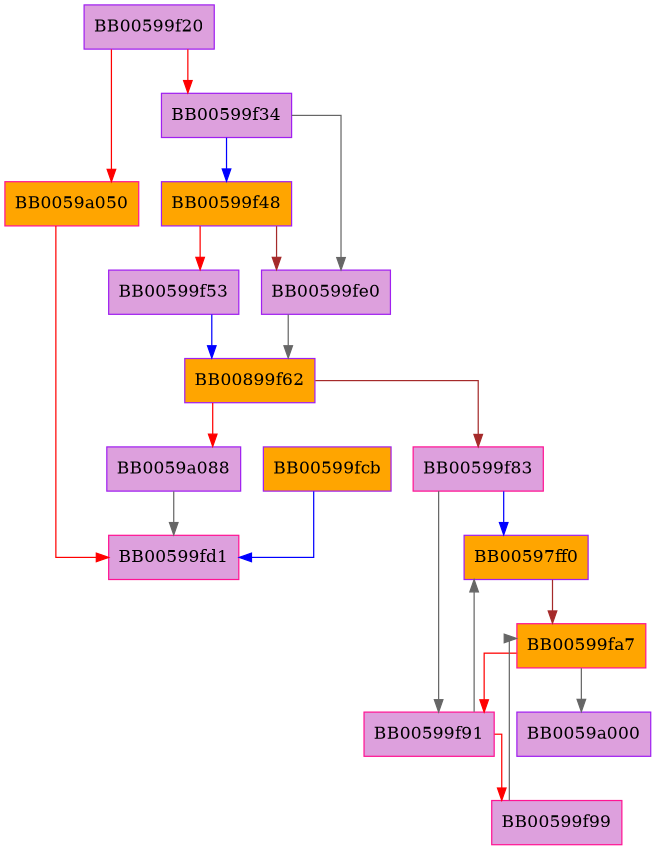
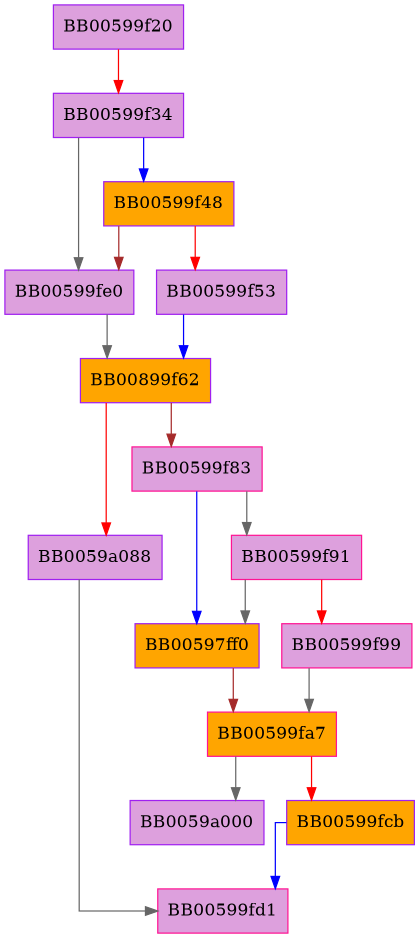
(72, 204) -> none
(484, 660) -> (312, 772)
